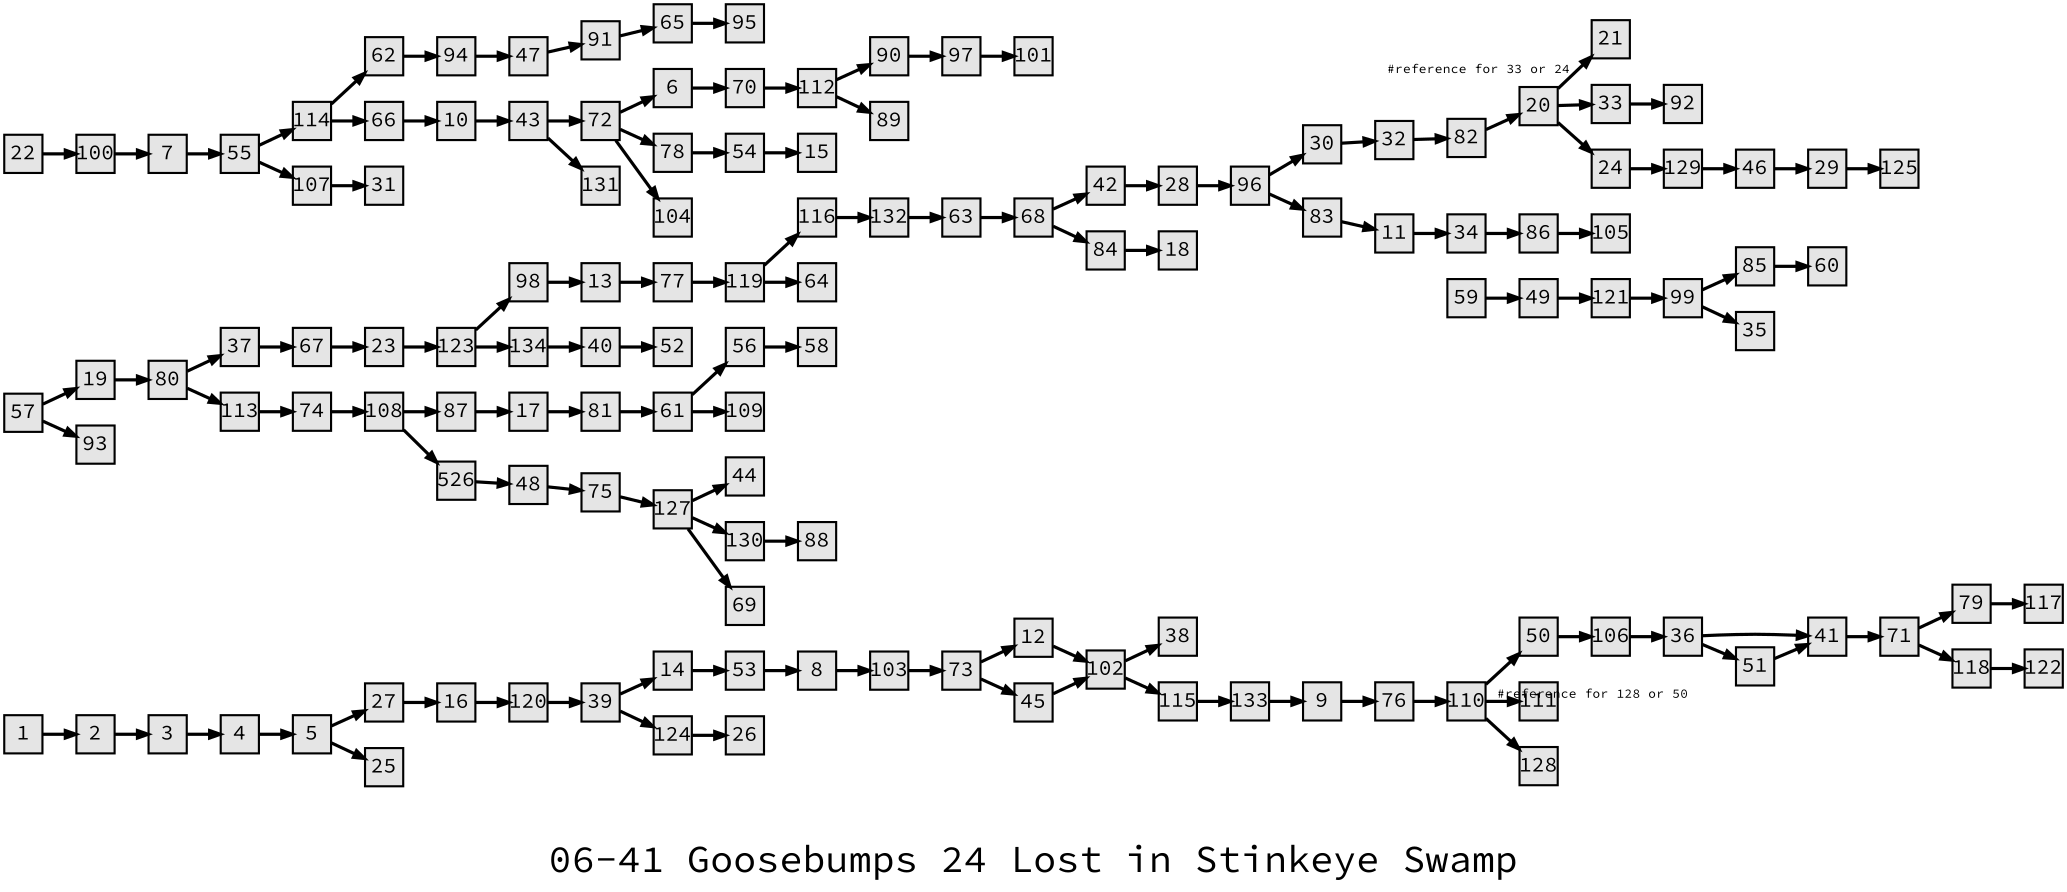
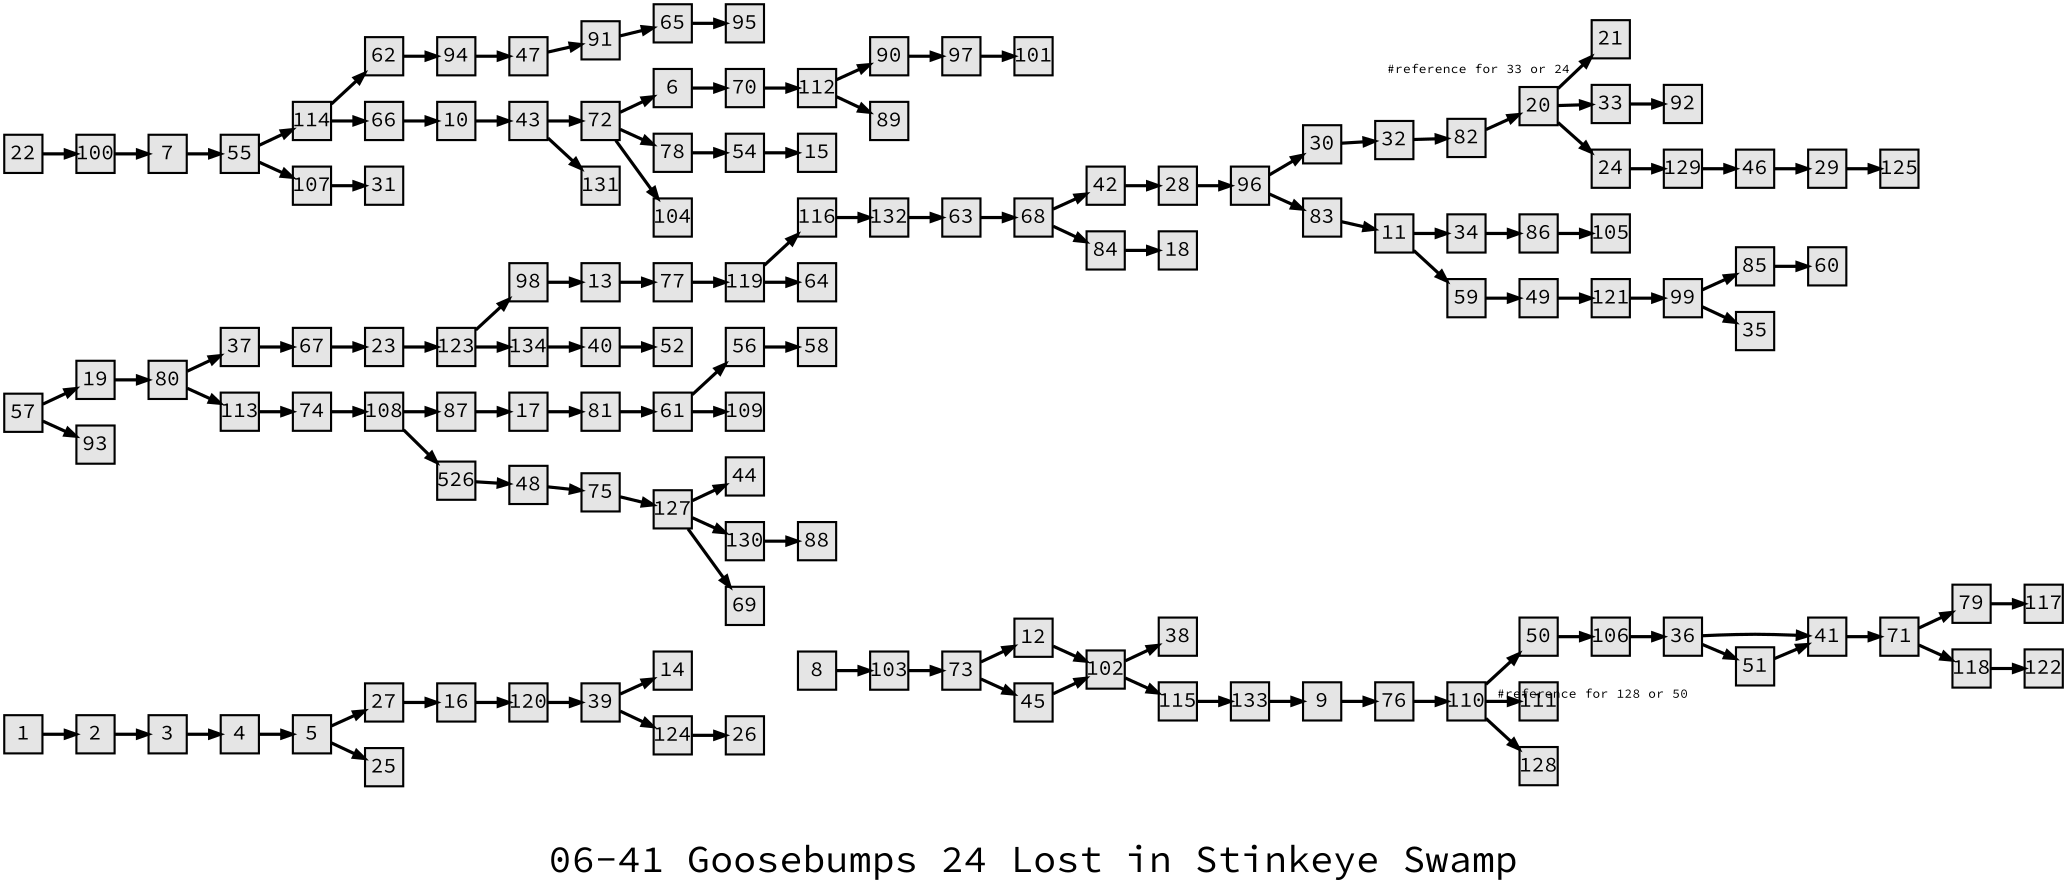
none -> (1426, 262)
(745, 671) -> none
